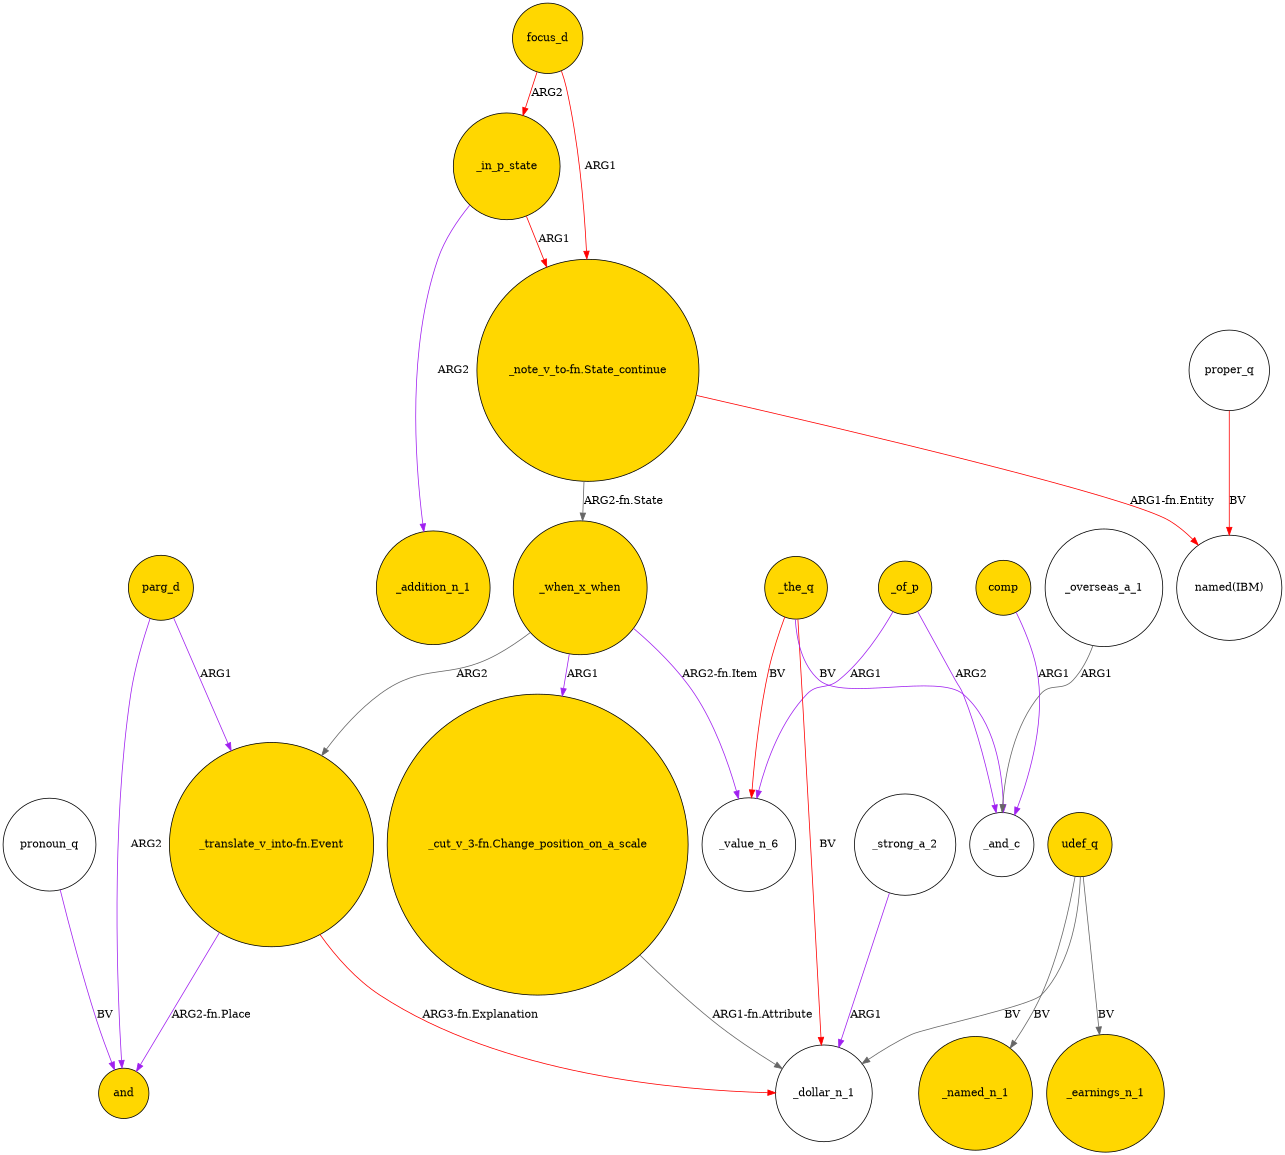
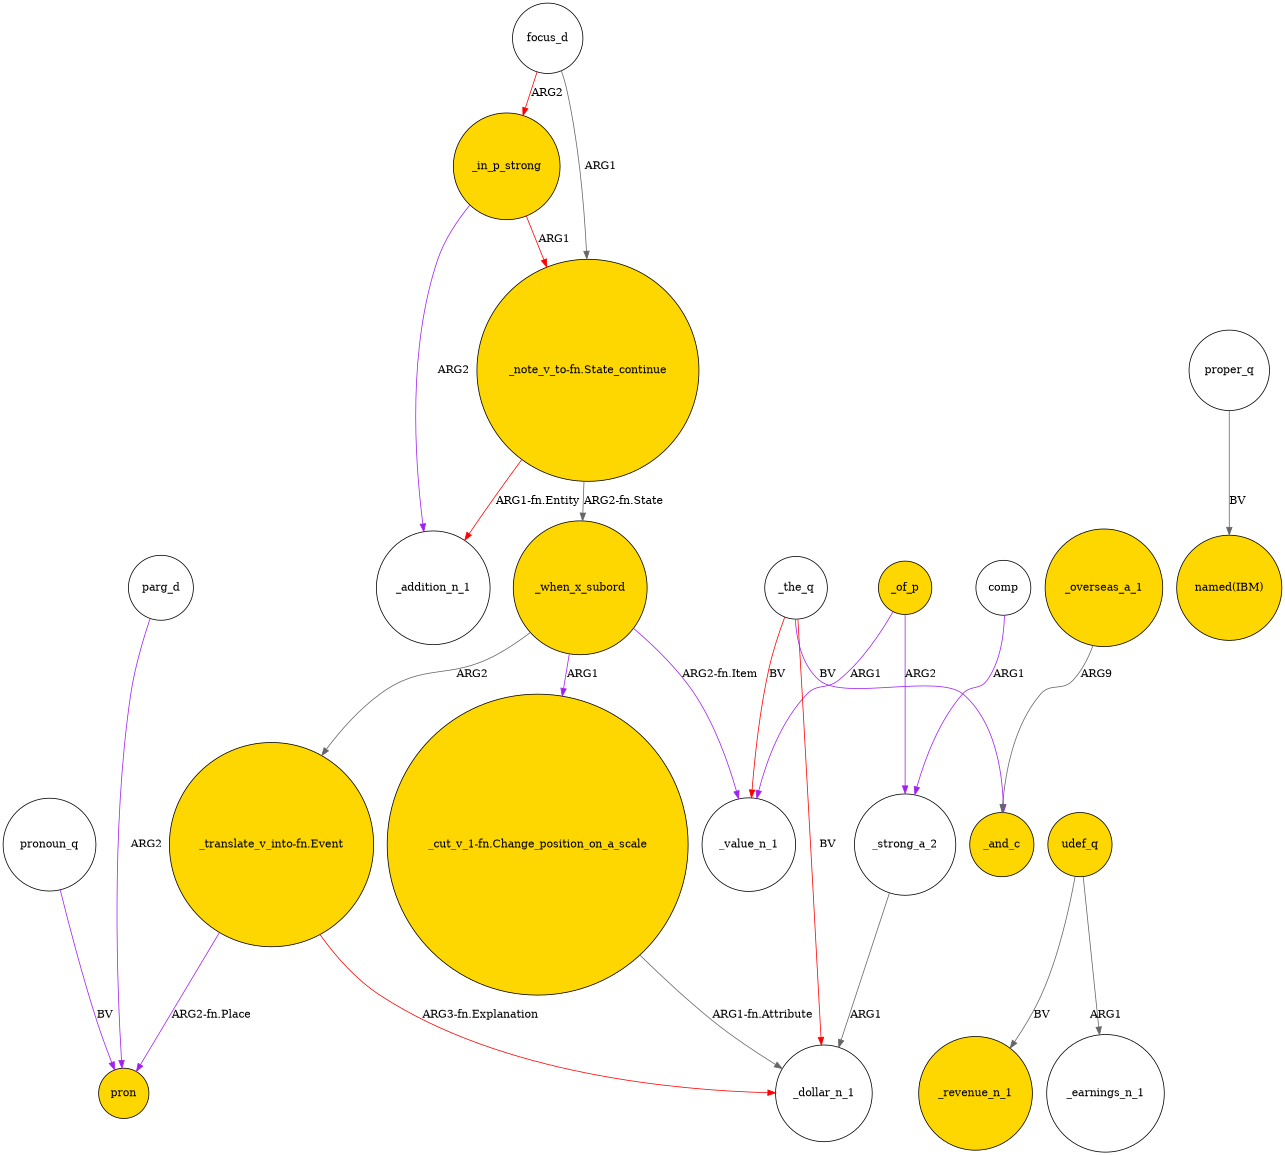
(548, 38) -> (548, 38)
(579, 160) -> (579, 160)
(507, 166) -> (507, 166)
(949, 456) -> (495, 496)
(1229, 469) -> (1229, 469)
(161, 588) -> (161, 588)
(433, 588) -> (433, 588)
(580, 588) -> (580, 588)
(796, 588) -> (796, 588)
(1003, 588) -> (1003, 588)
(1104, 588) -> (1104, 588)
(1229, 588) -> (1229, 588)
(1097, 674) -> (1097, 674)
(201, 681) -> none
(969, 709) -> (905, 700)
(1039, 709) -> (957, 701)
(538, 845) -> (538, 845)
(749, 845) -> (749, 845)
(1002, 845) -> (1002, 845)
(865, 967) -> (865, 967)
(1014, 1006) -> none
(1106, 1015) -> (1106, 1015)
(124, 1093) -> (124, 1093)
(976, 1093) -> (976, 1093)
(1105, 1093) -> (1105, 1093)
